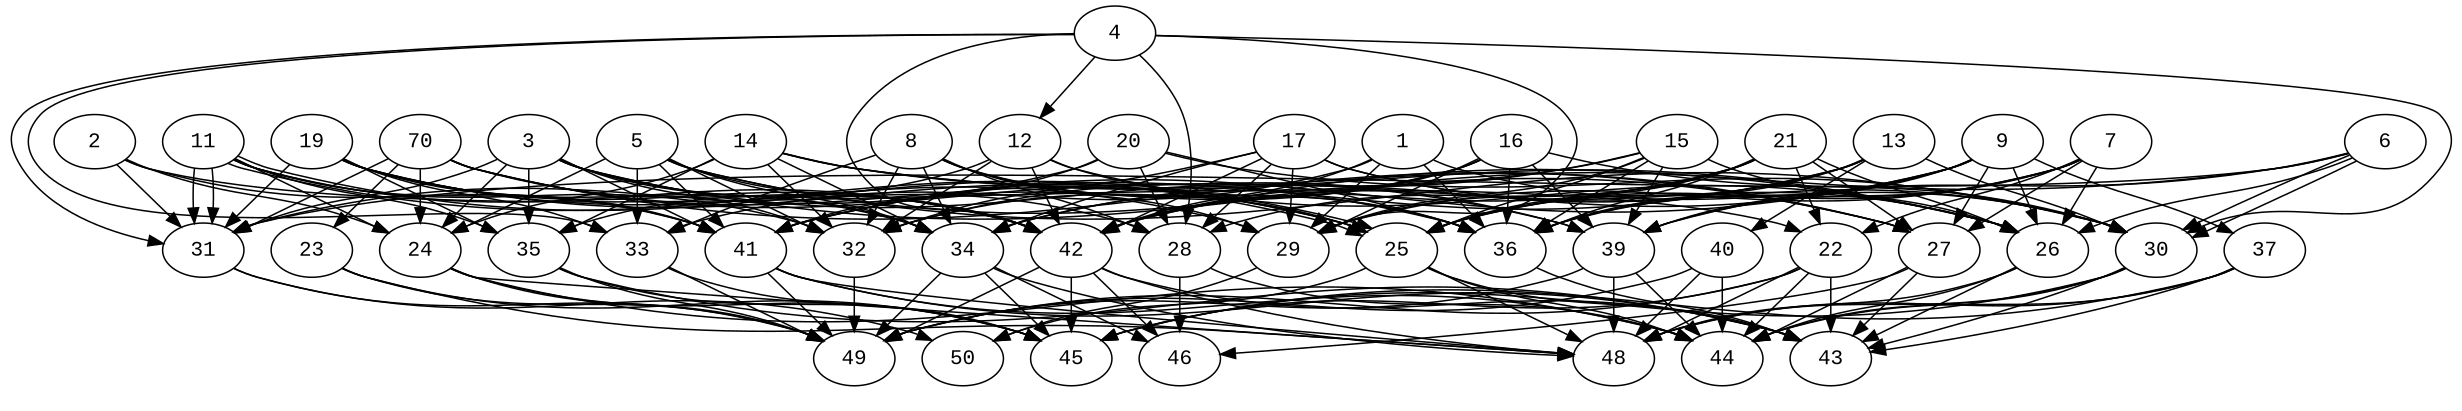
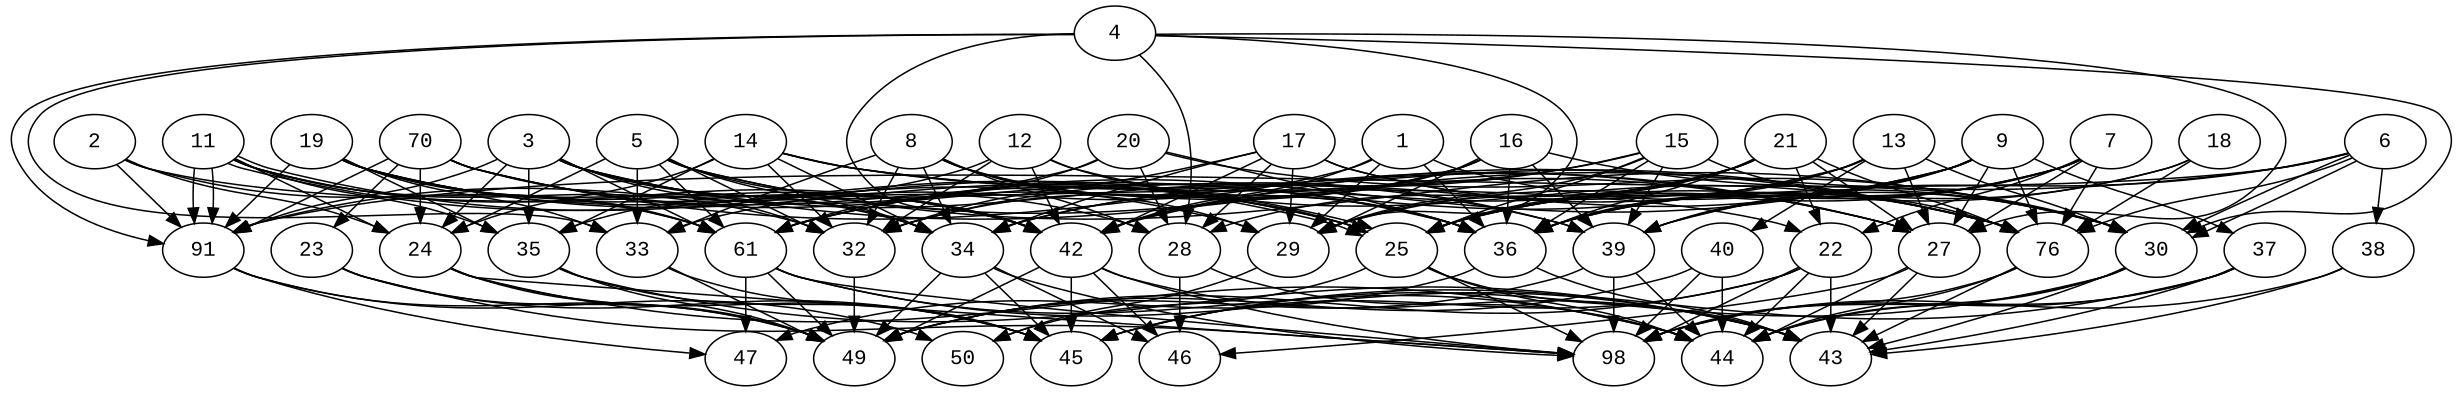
(1073, 82) -> (1902, 50)
none -> (2220, 142)
(1490, 196) -> (1914, 189)
(203, 250) -> (203, 250)
(746, 250) -> (746, 250)
(2048, 250) -> (2048, 250)
none -> (2373, 250)
none -> (746, 359)
(1614, 359) -> (1614, 359)
